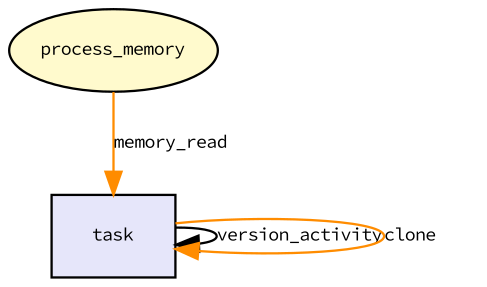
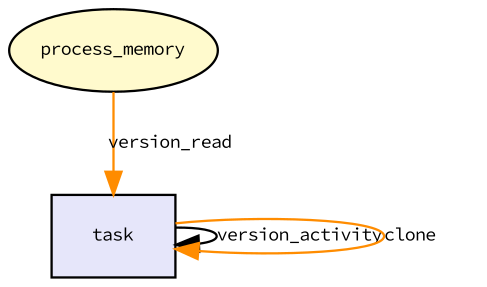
(171, 143) -> (171, 143)
